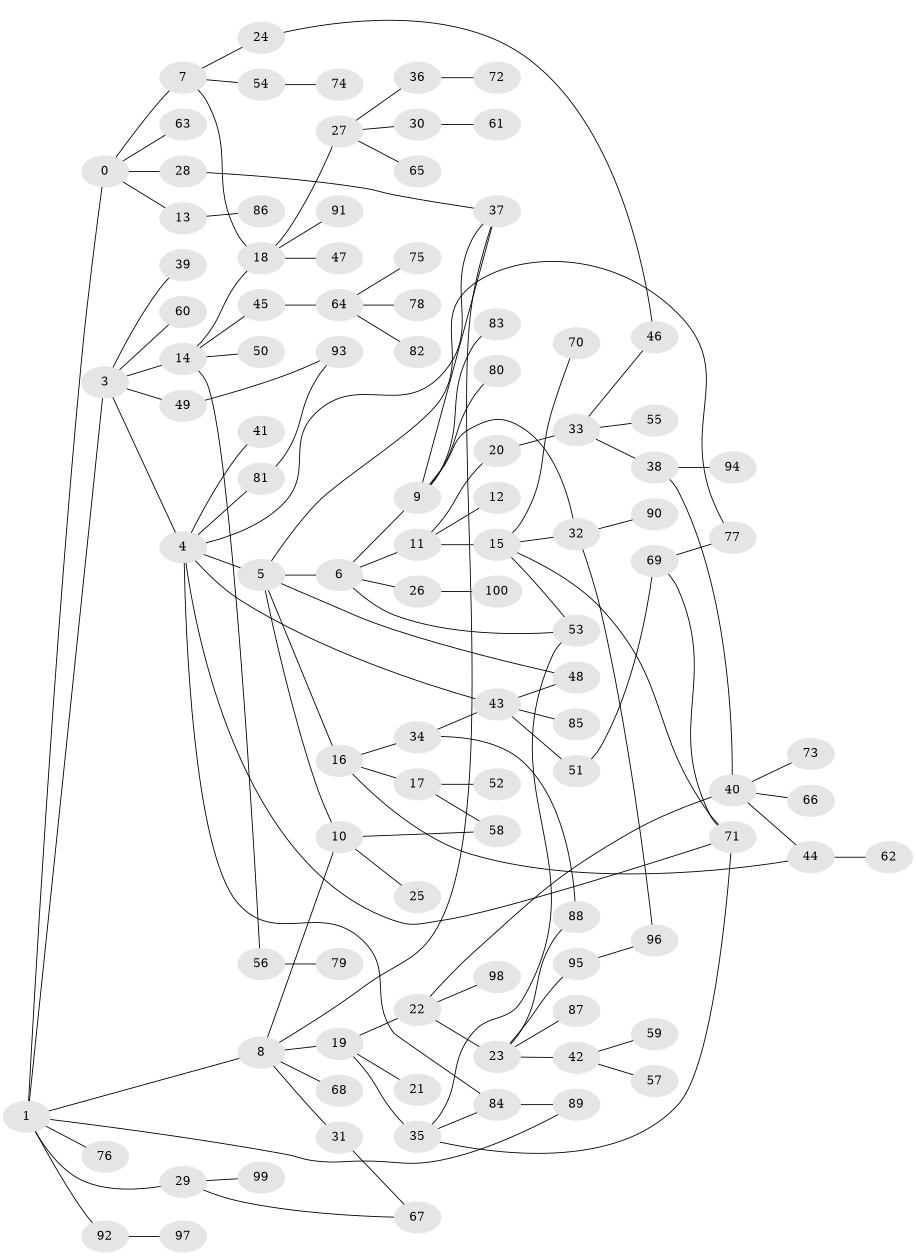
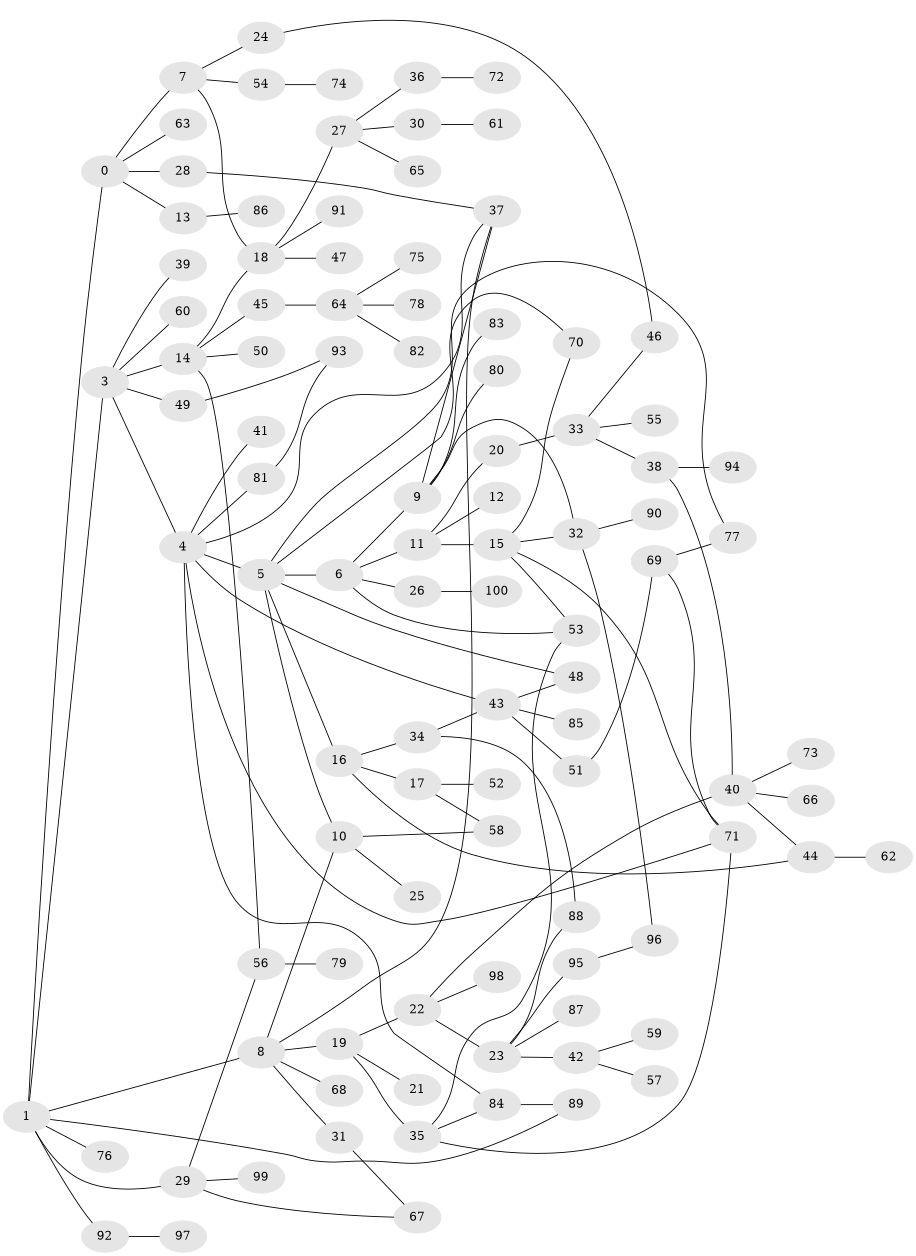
none -> (445, 428)
none -> (222, 1073)
